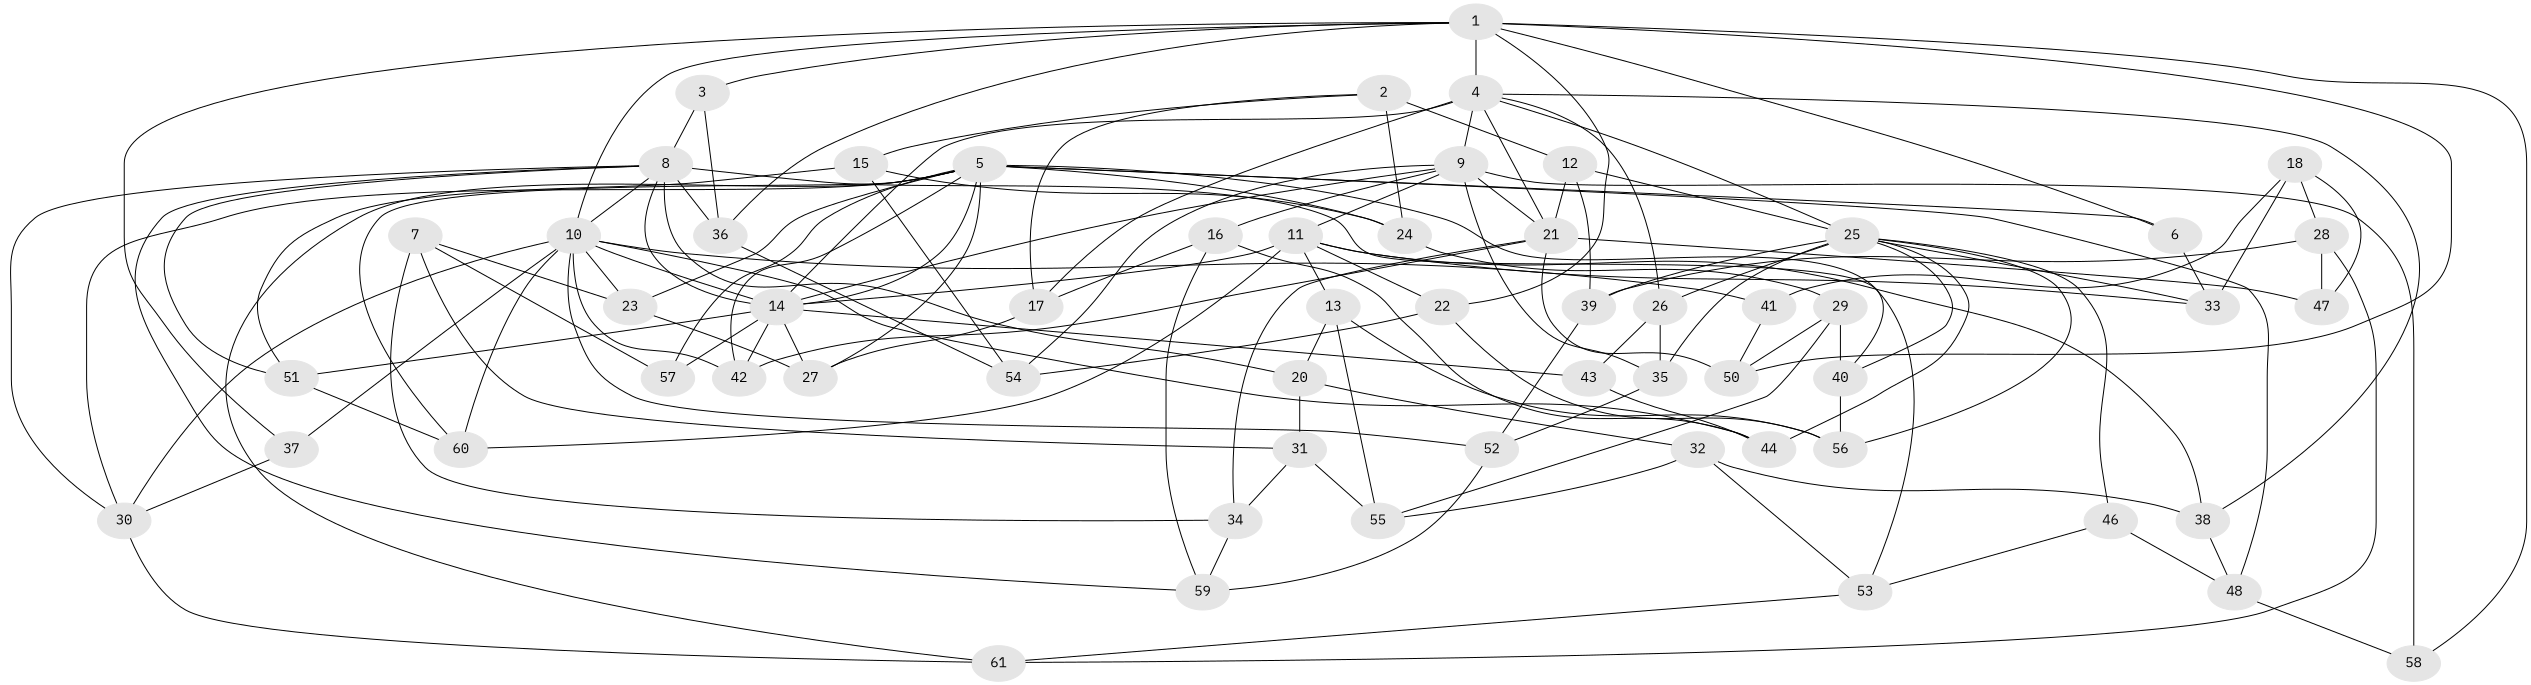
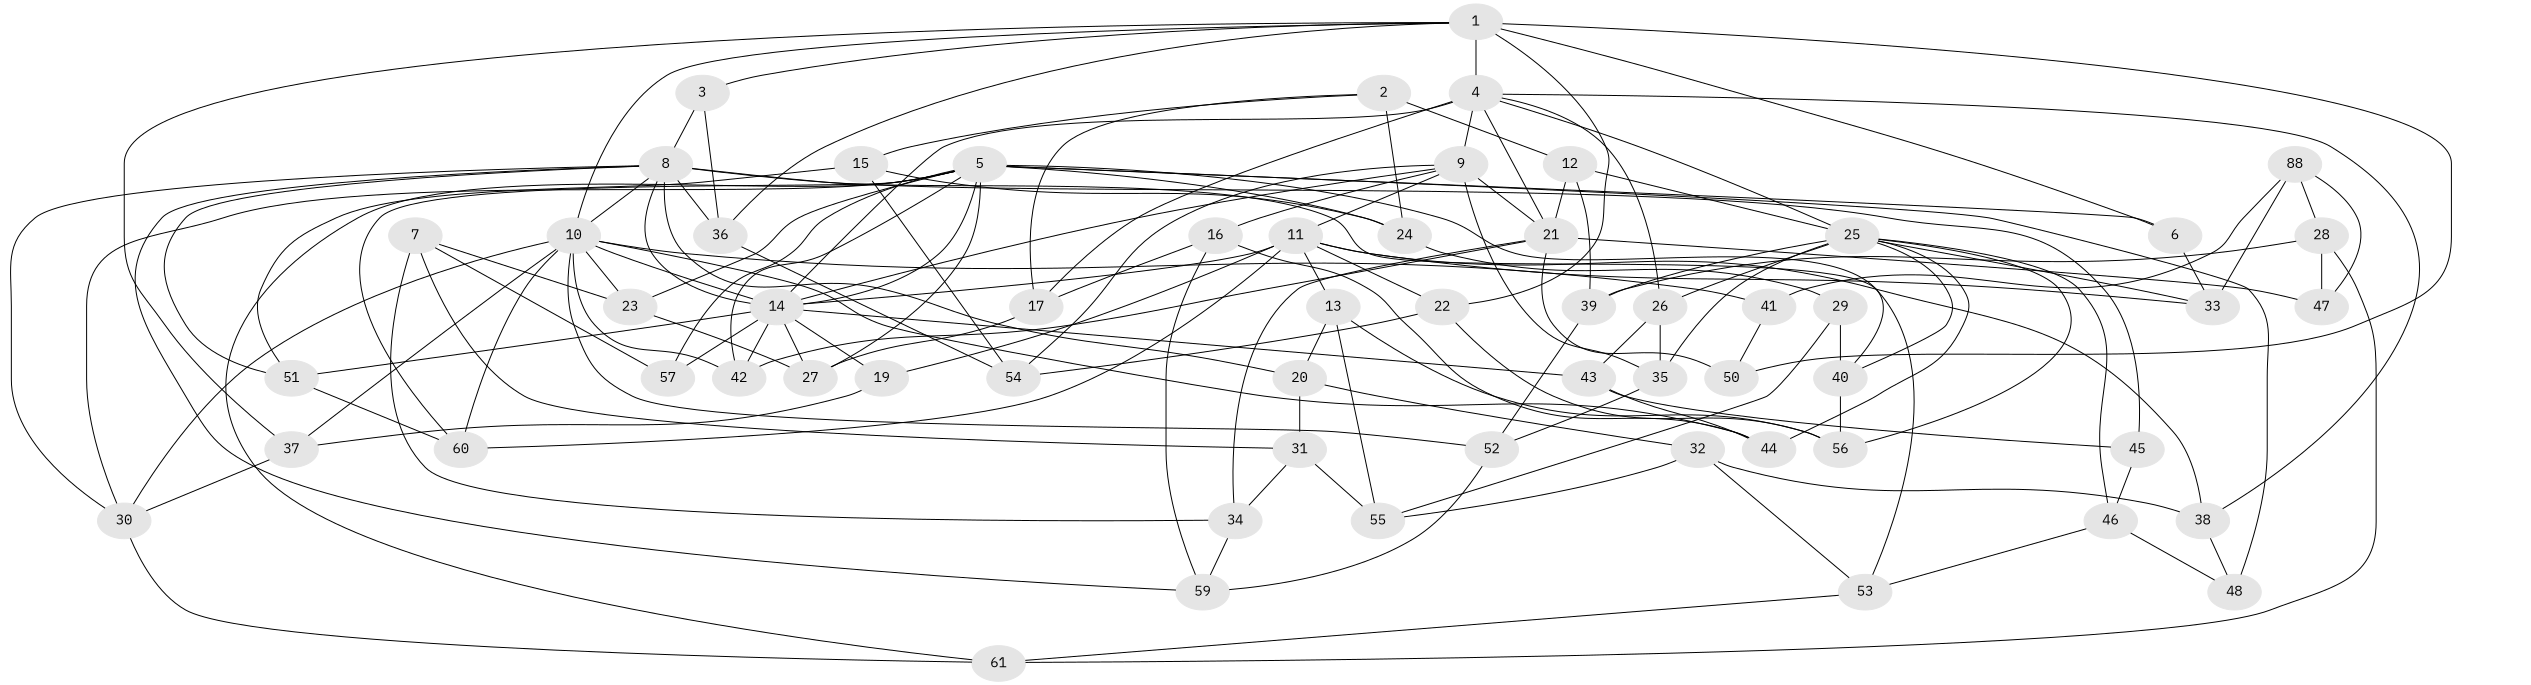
(2295, 164) -> (2295, 164)
(1786, 343) -> none
none -> (882, 378)
none -> (2138, 450)
(2414, 663) -> none
